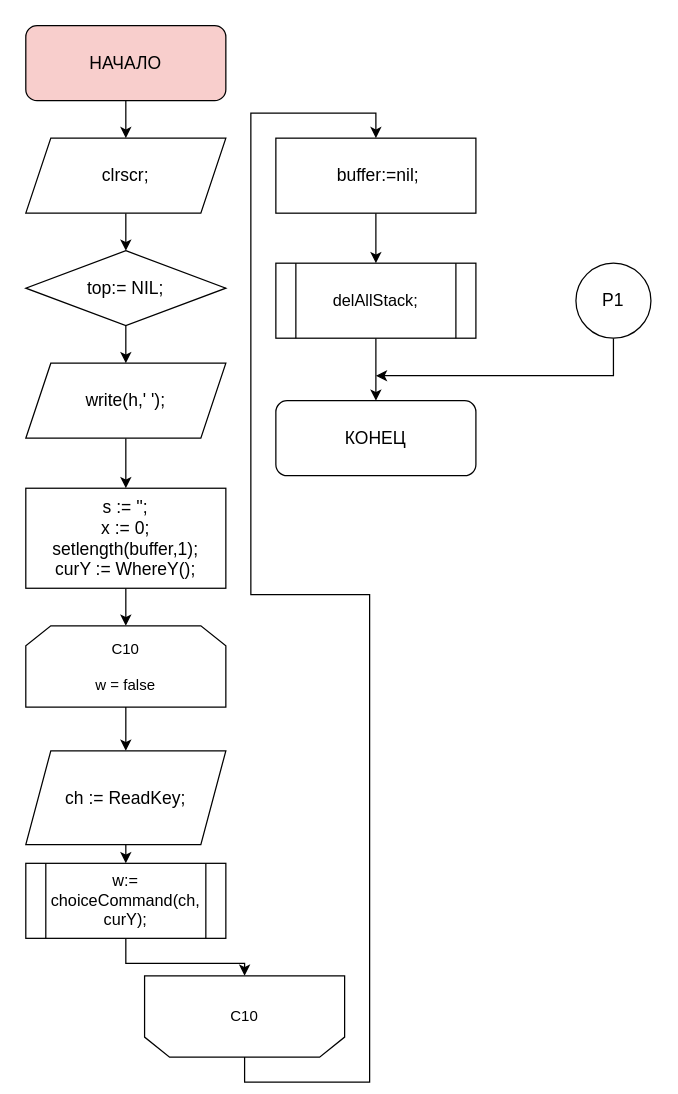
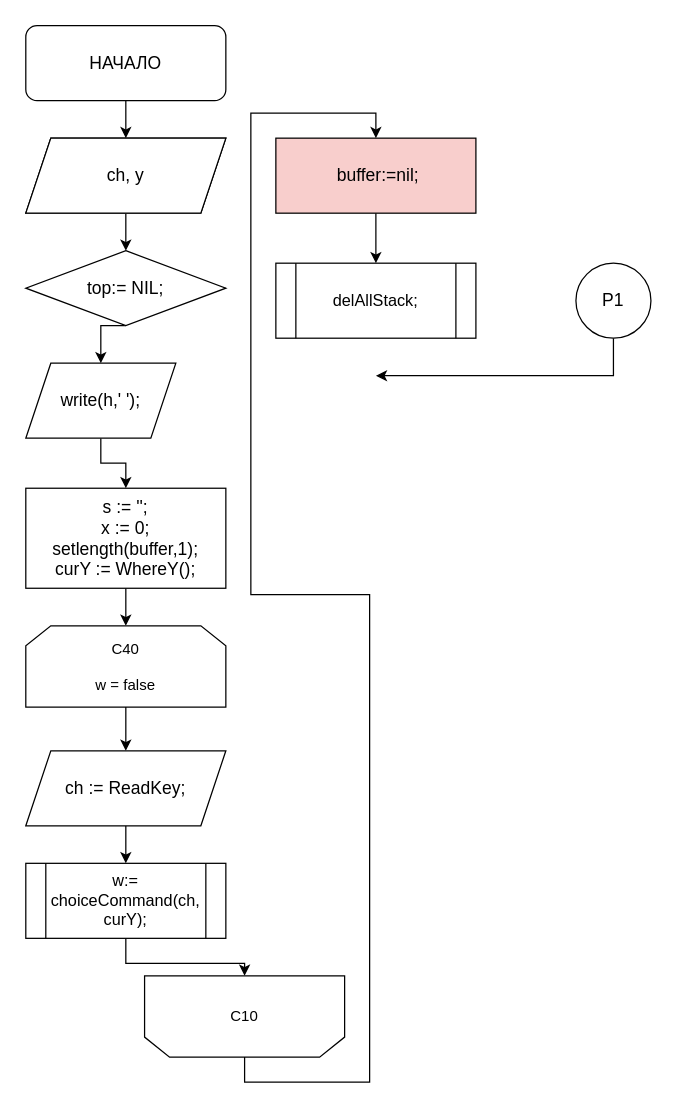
(126, 63) -> (126, 63)
none -> (126, 176)
(376, 176) -> (376, 176)
(376, 365) -> none
(126, 401) -> (101, 401)
(376, 438) -> none
(126, 667) -> (126, 667)
(126, 798) -> (126, 788)
